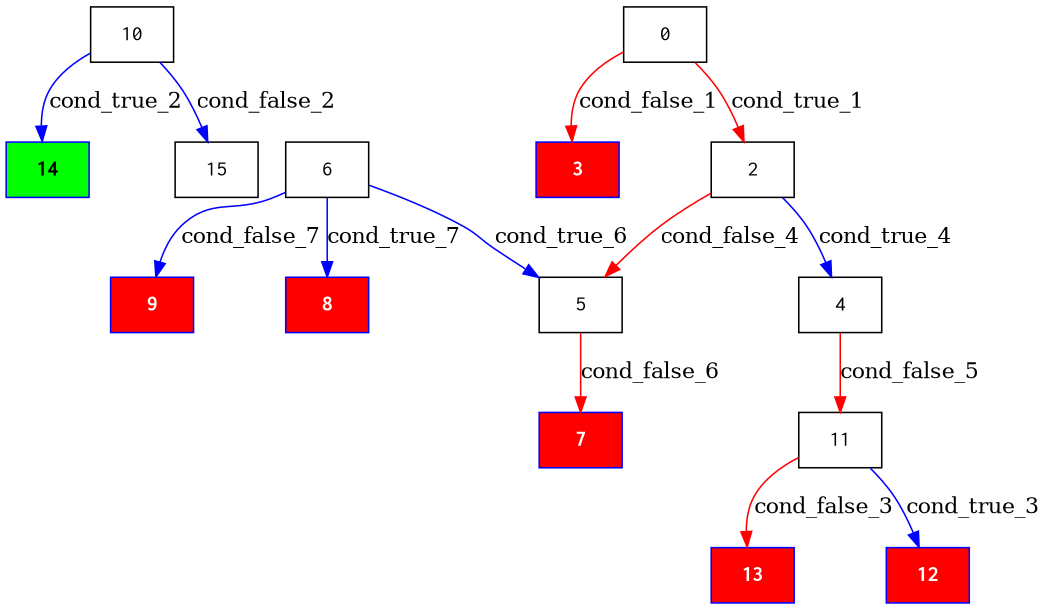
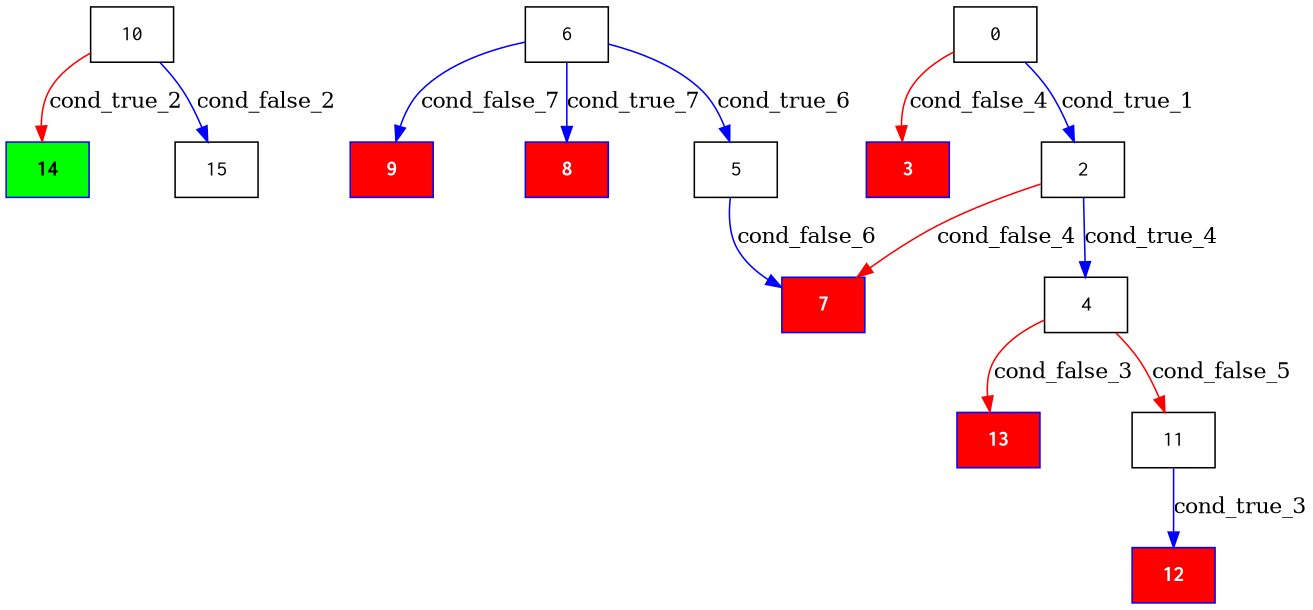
(55, 82) -> (55, 82)
(720, 93) -> (1051, 93)
(649, 102) -> (979, 102)
(661, 226) -> (952, 219)
(581, 365) -> (736, 245)
(761, 487) -> (1003, 349)
